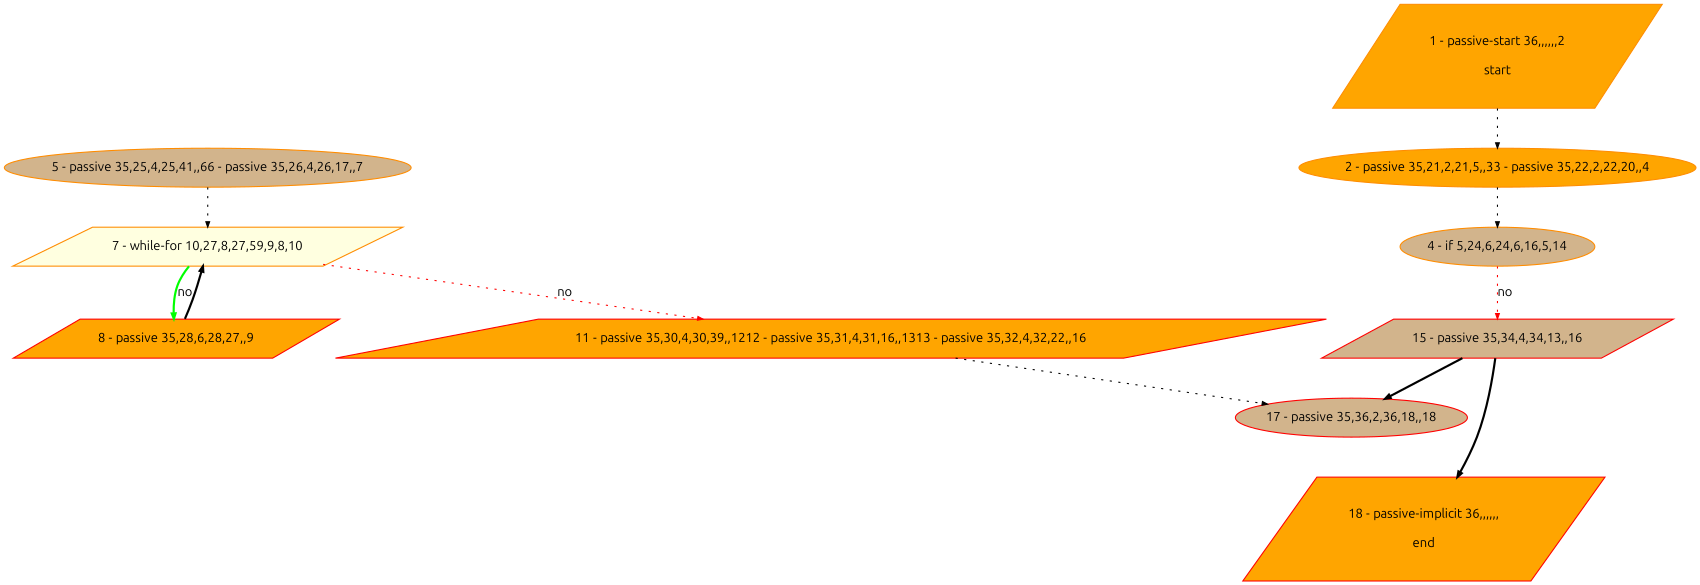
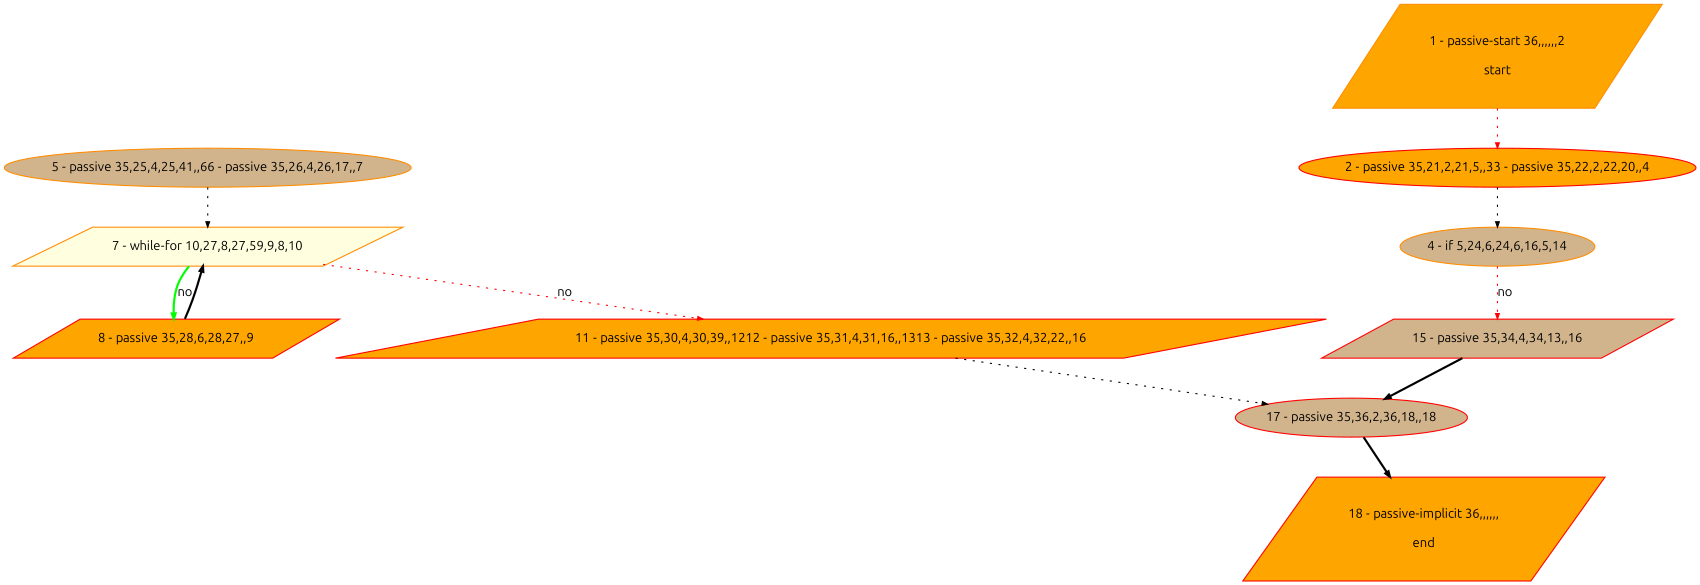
(1497, 125) -> (1497, 125)
(1497, 168) -> (1497, 168)
(1483, 417) -> (1375, 455)
